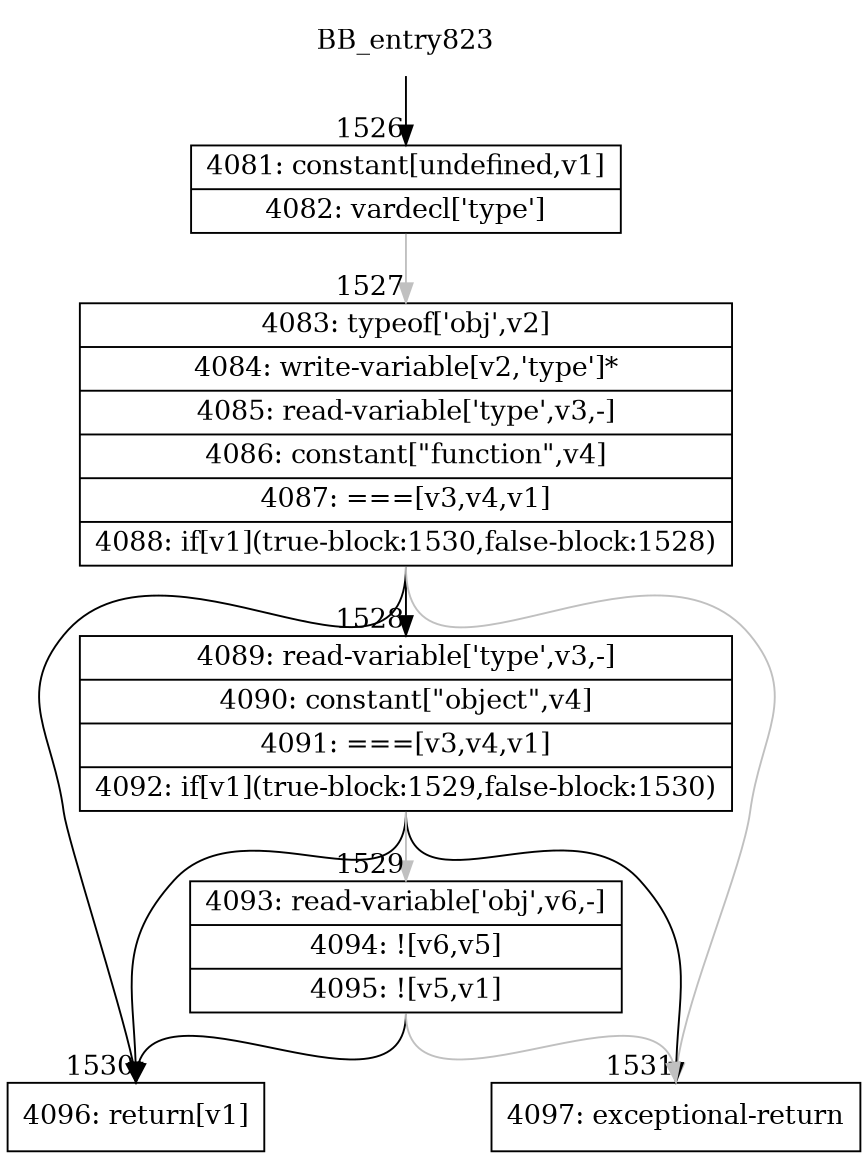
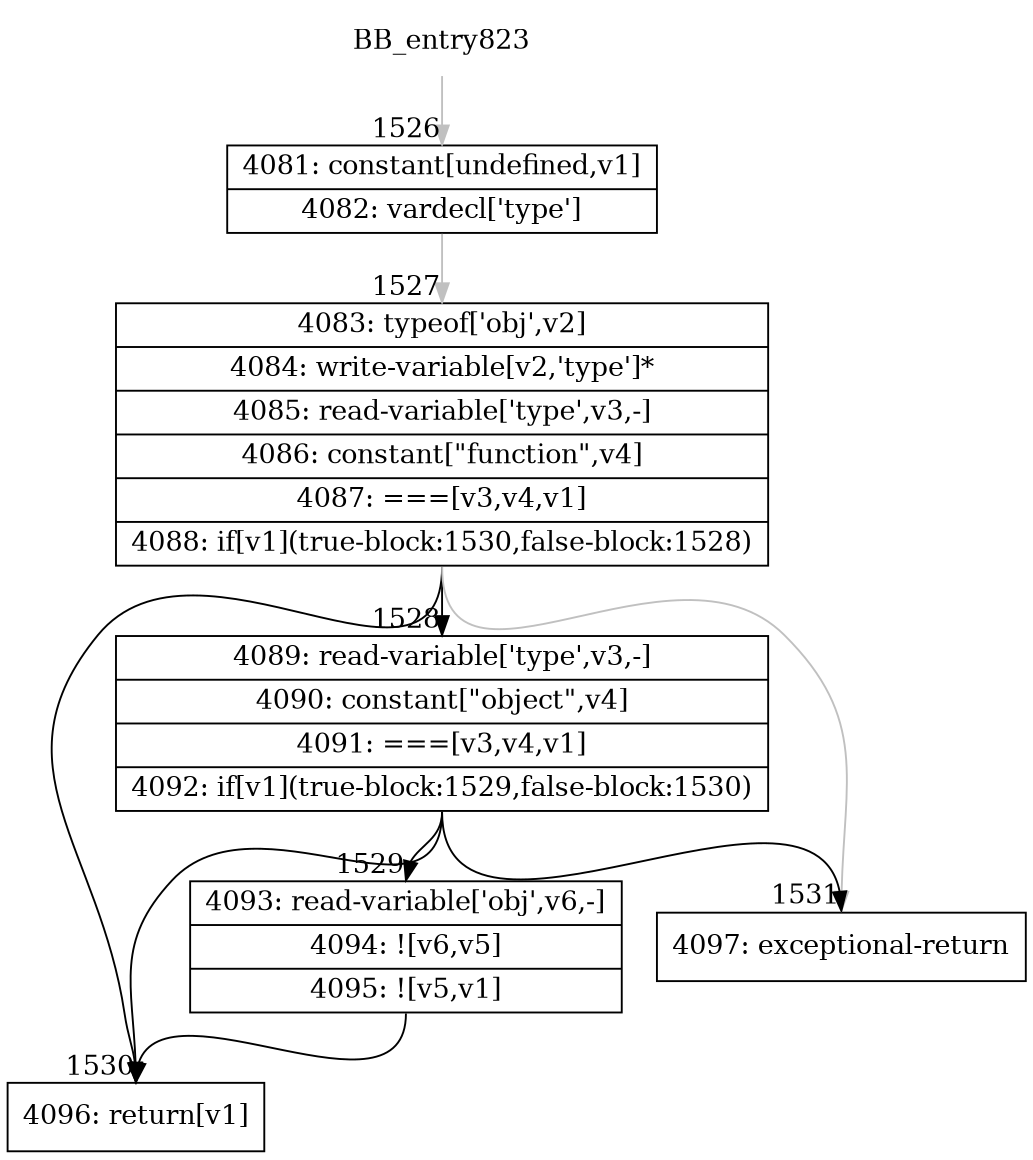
(406, 101) -> (442, 101)
(406, 836) -> (431, 839)
(532, 1050) -> none
